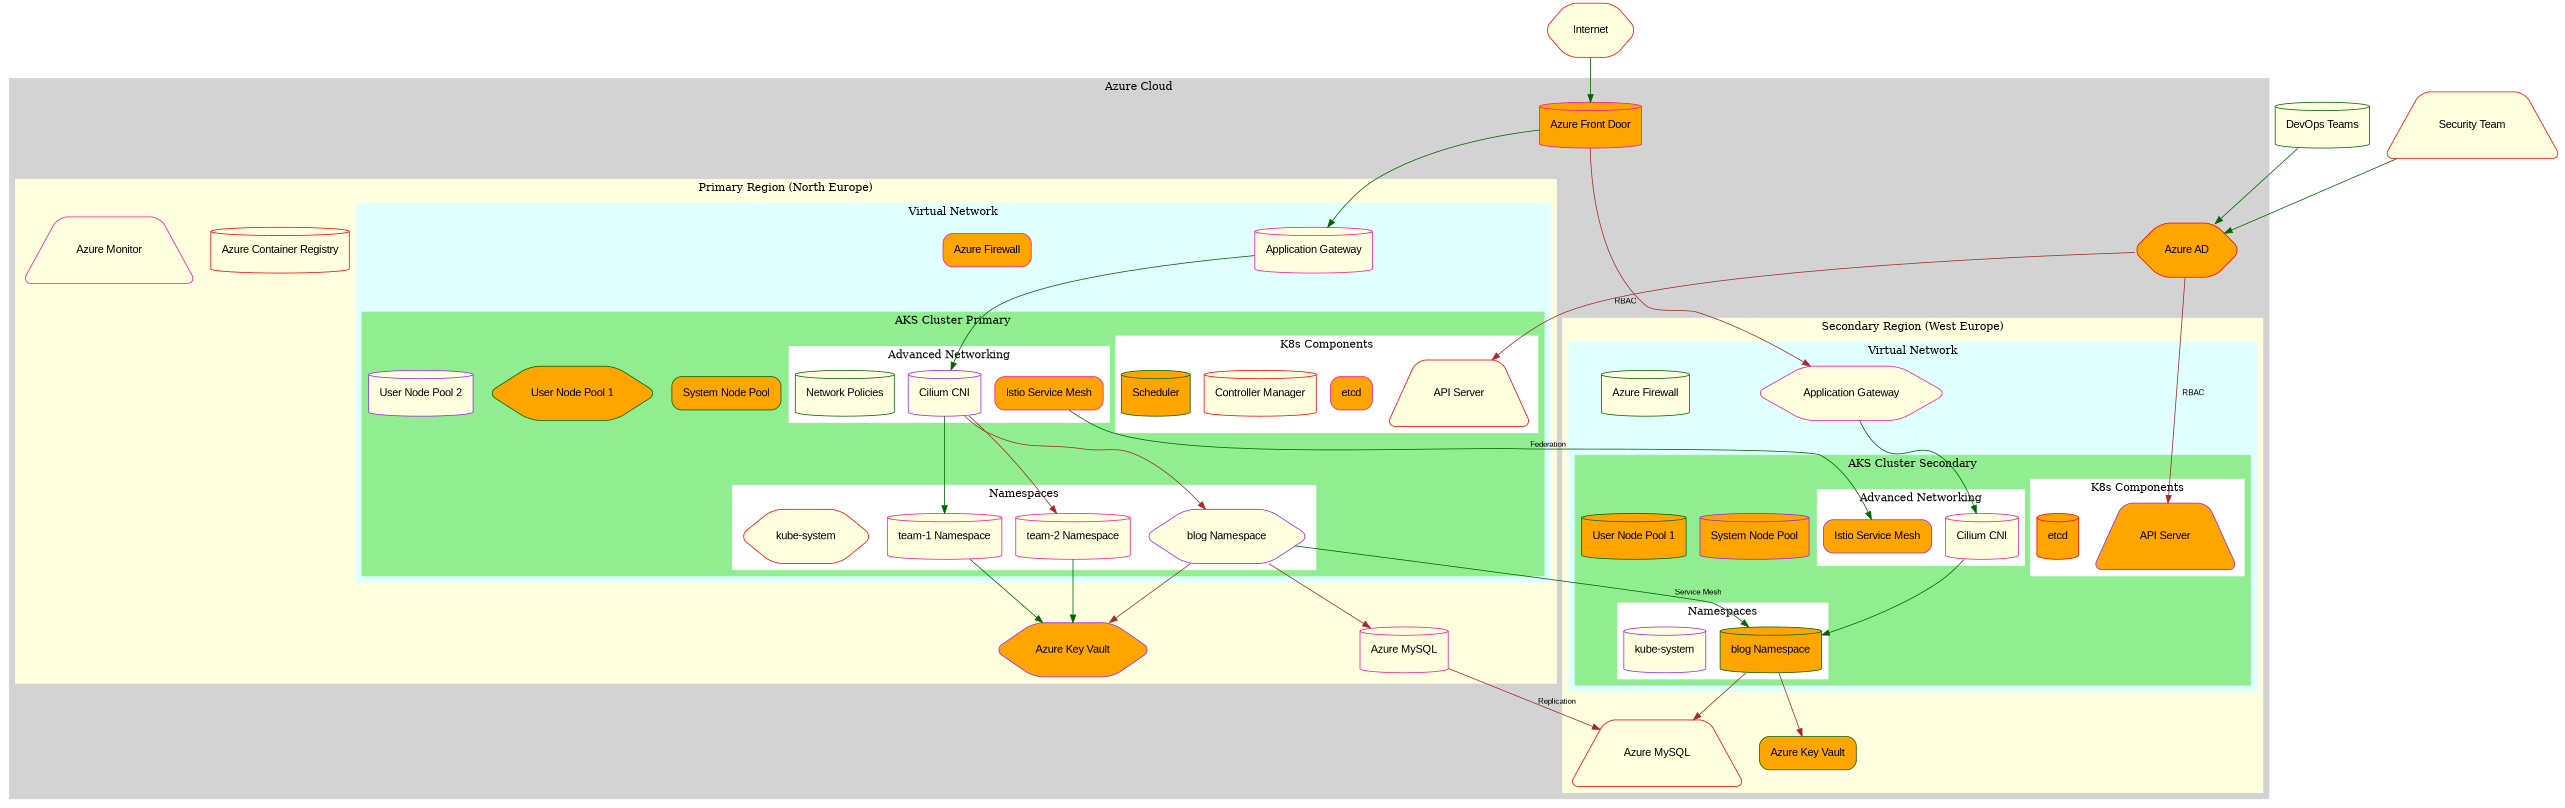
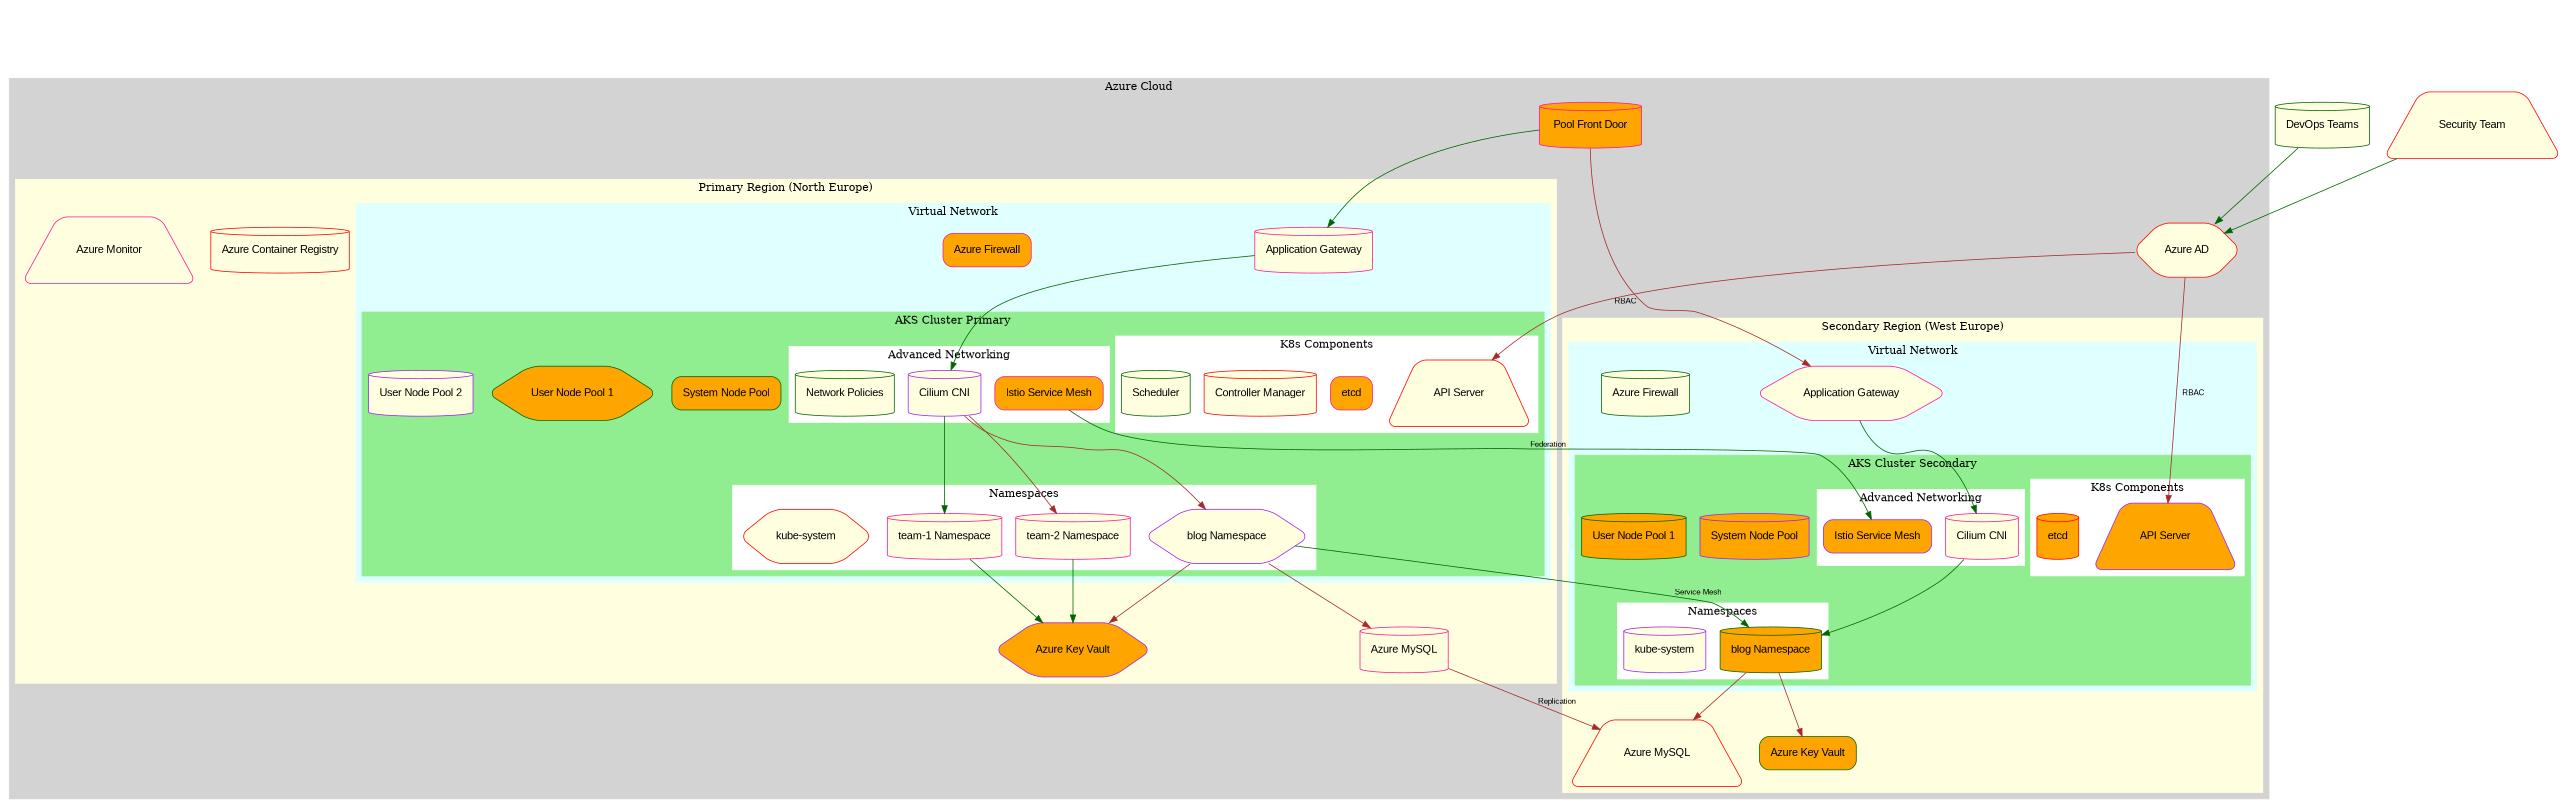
(1591, 30) -> none
(1591, 125) -> (1591, 125)
(2187, 250) -> (2187, 250)
(1156, 393) -> (1156, 393)
